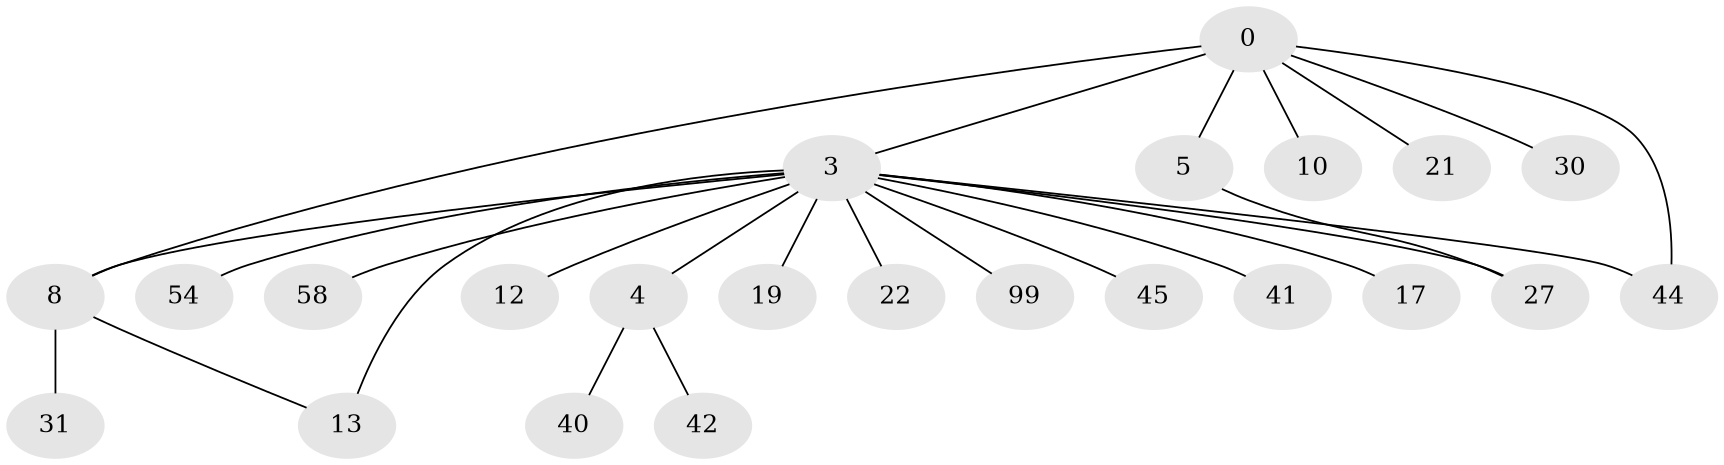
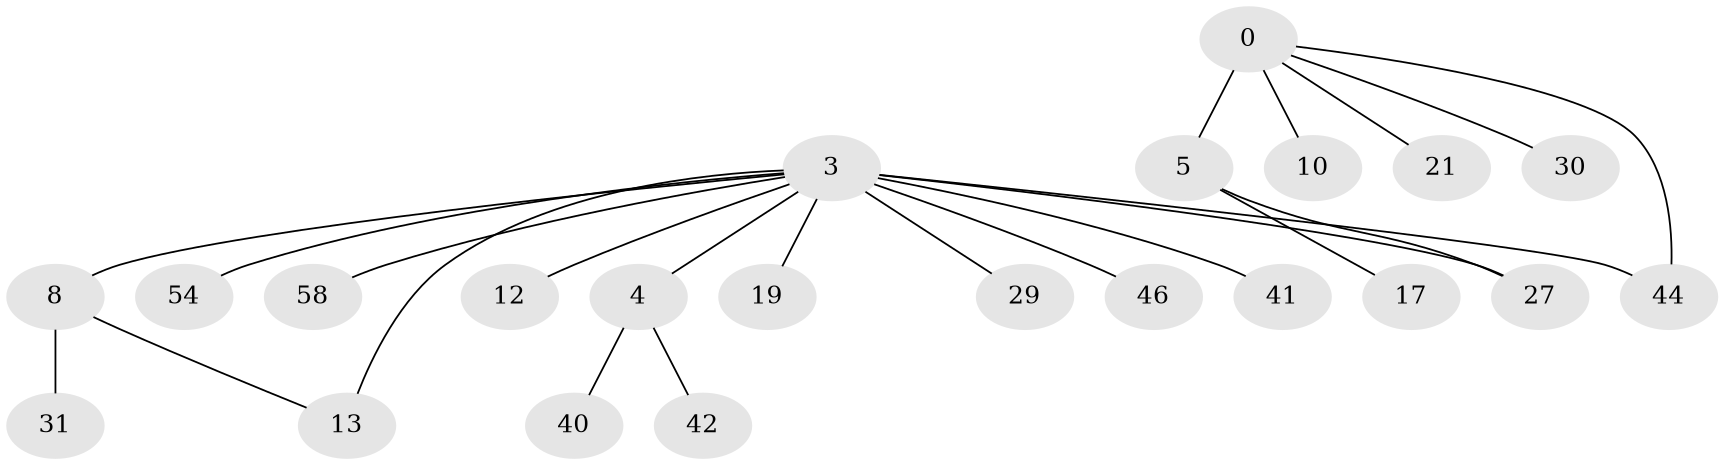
(1040, 104) -> none
(641, 133) -> none
(1205, 227) -> (1321, 245)
(896, 297) -> none
(1025, 297) -> (1025, 297)
(1154, 297) -> (1154, 297)
